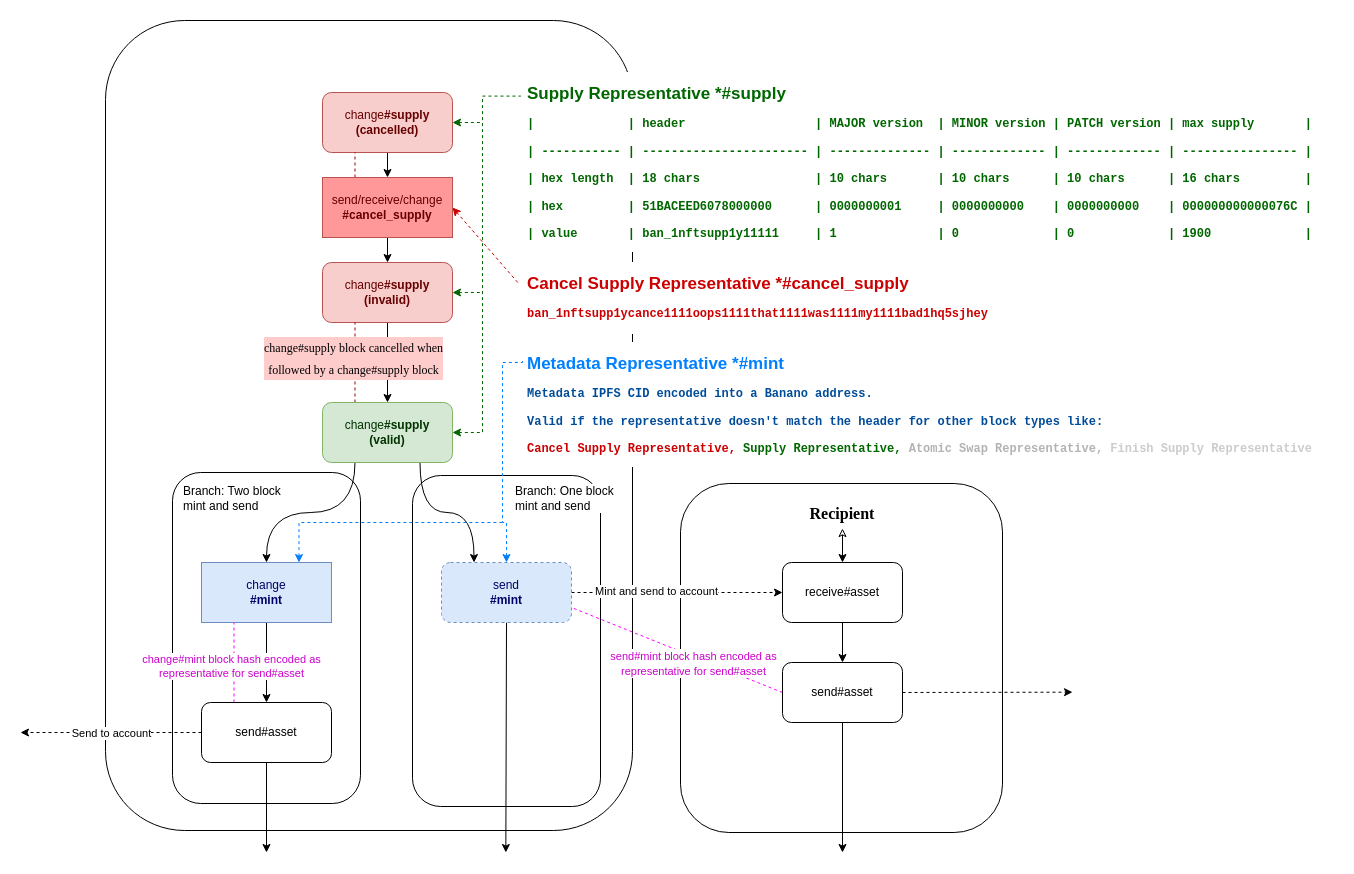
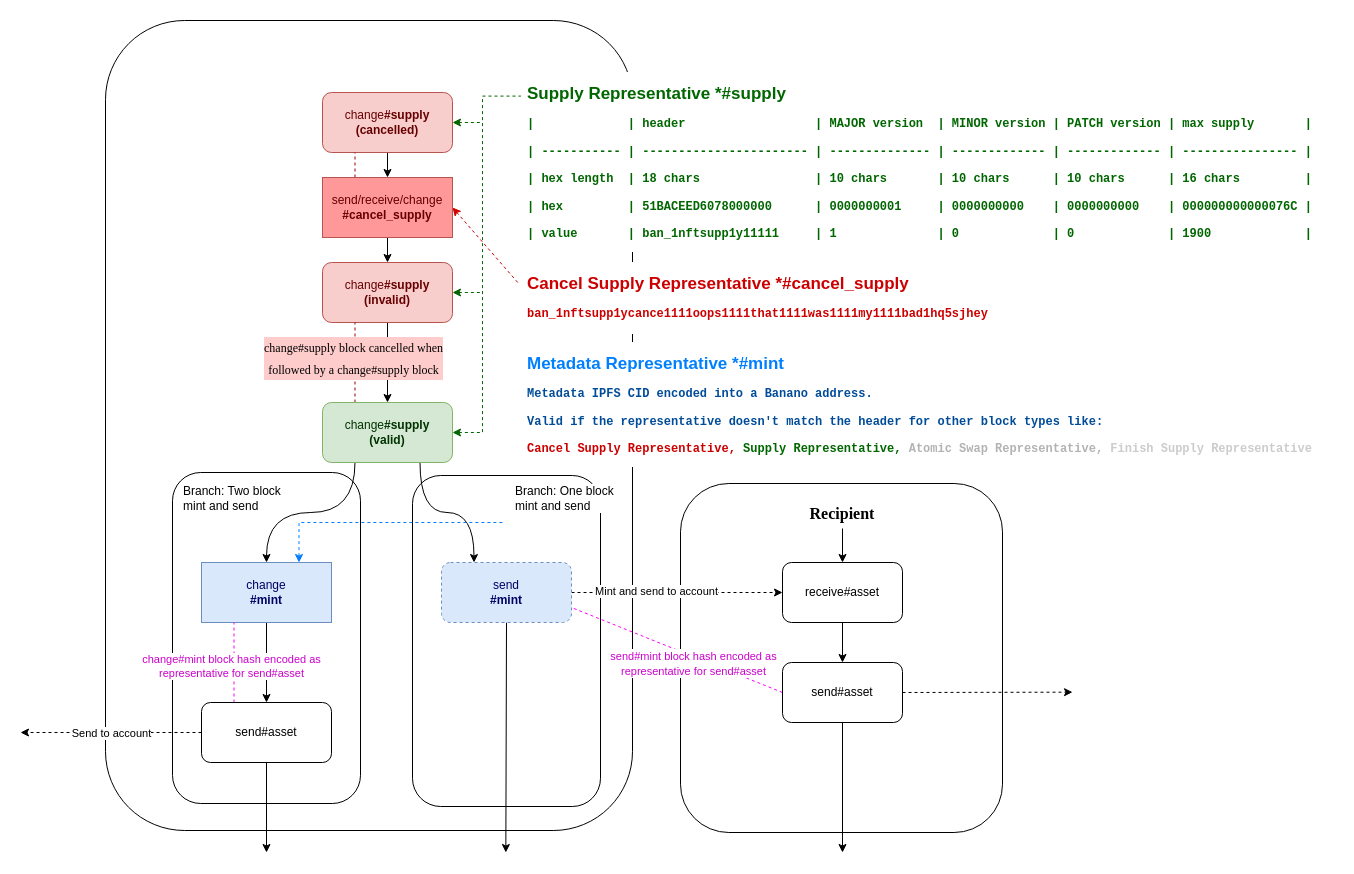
(503, 450) -> none
(843, 536) -> (843, 534)
